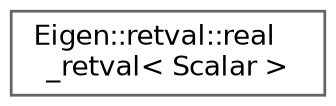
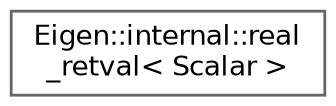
(168, 53) -> (168, 53)
